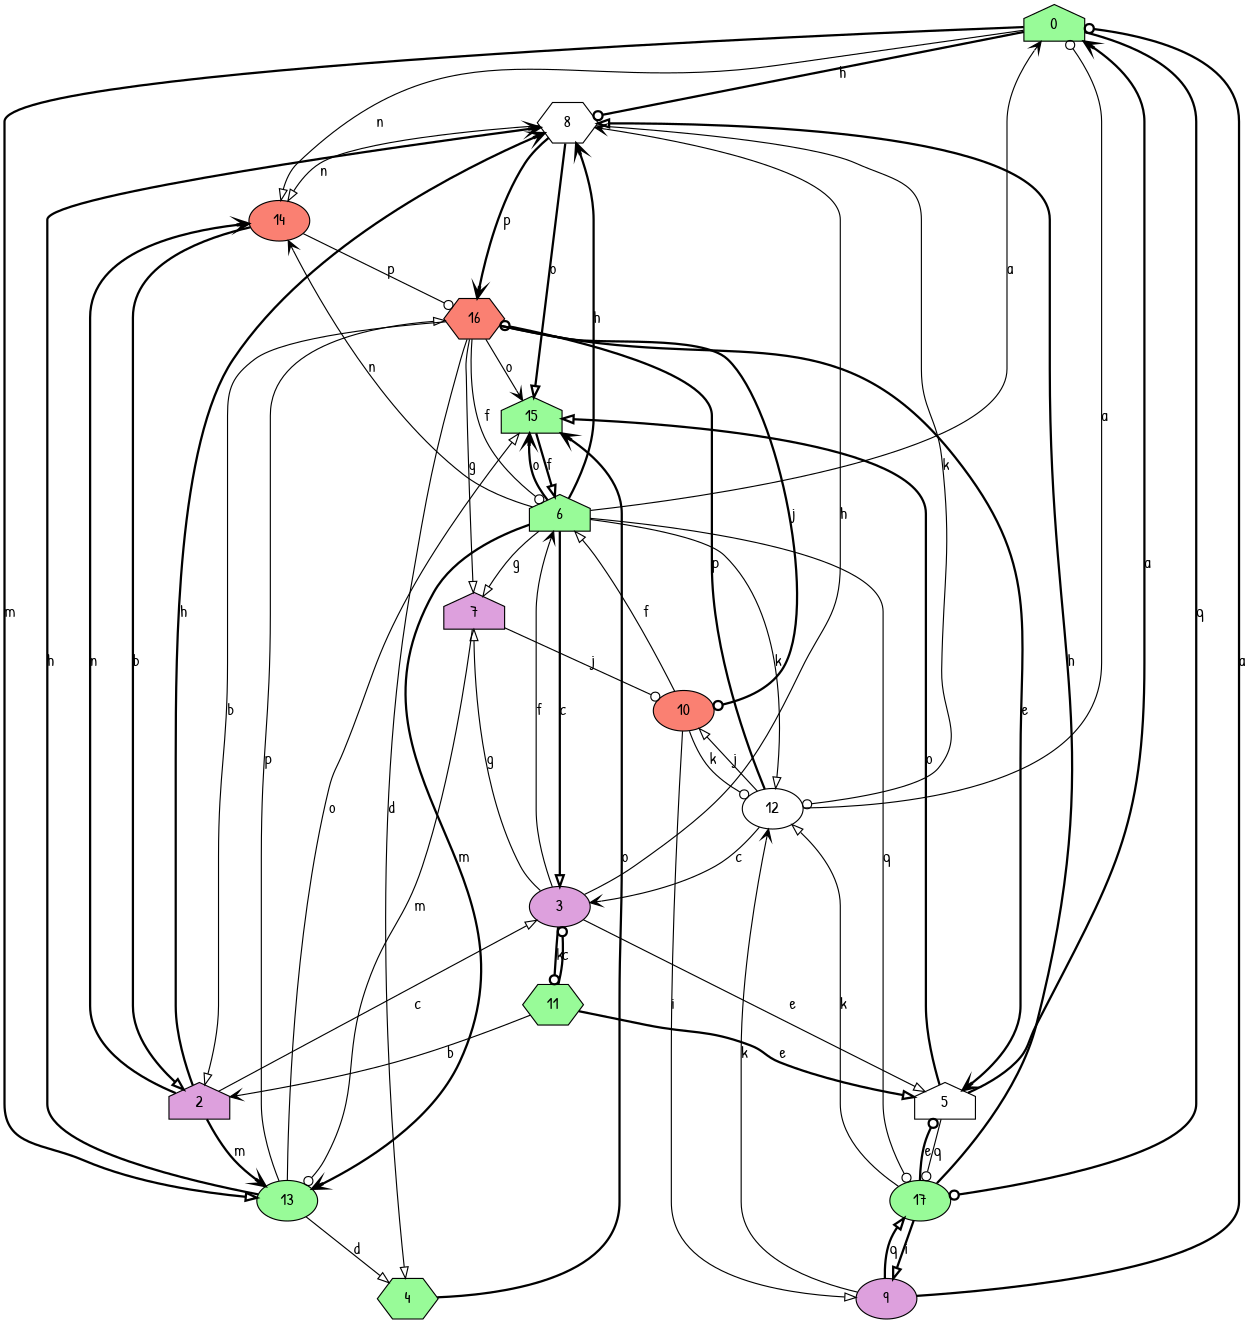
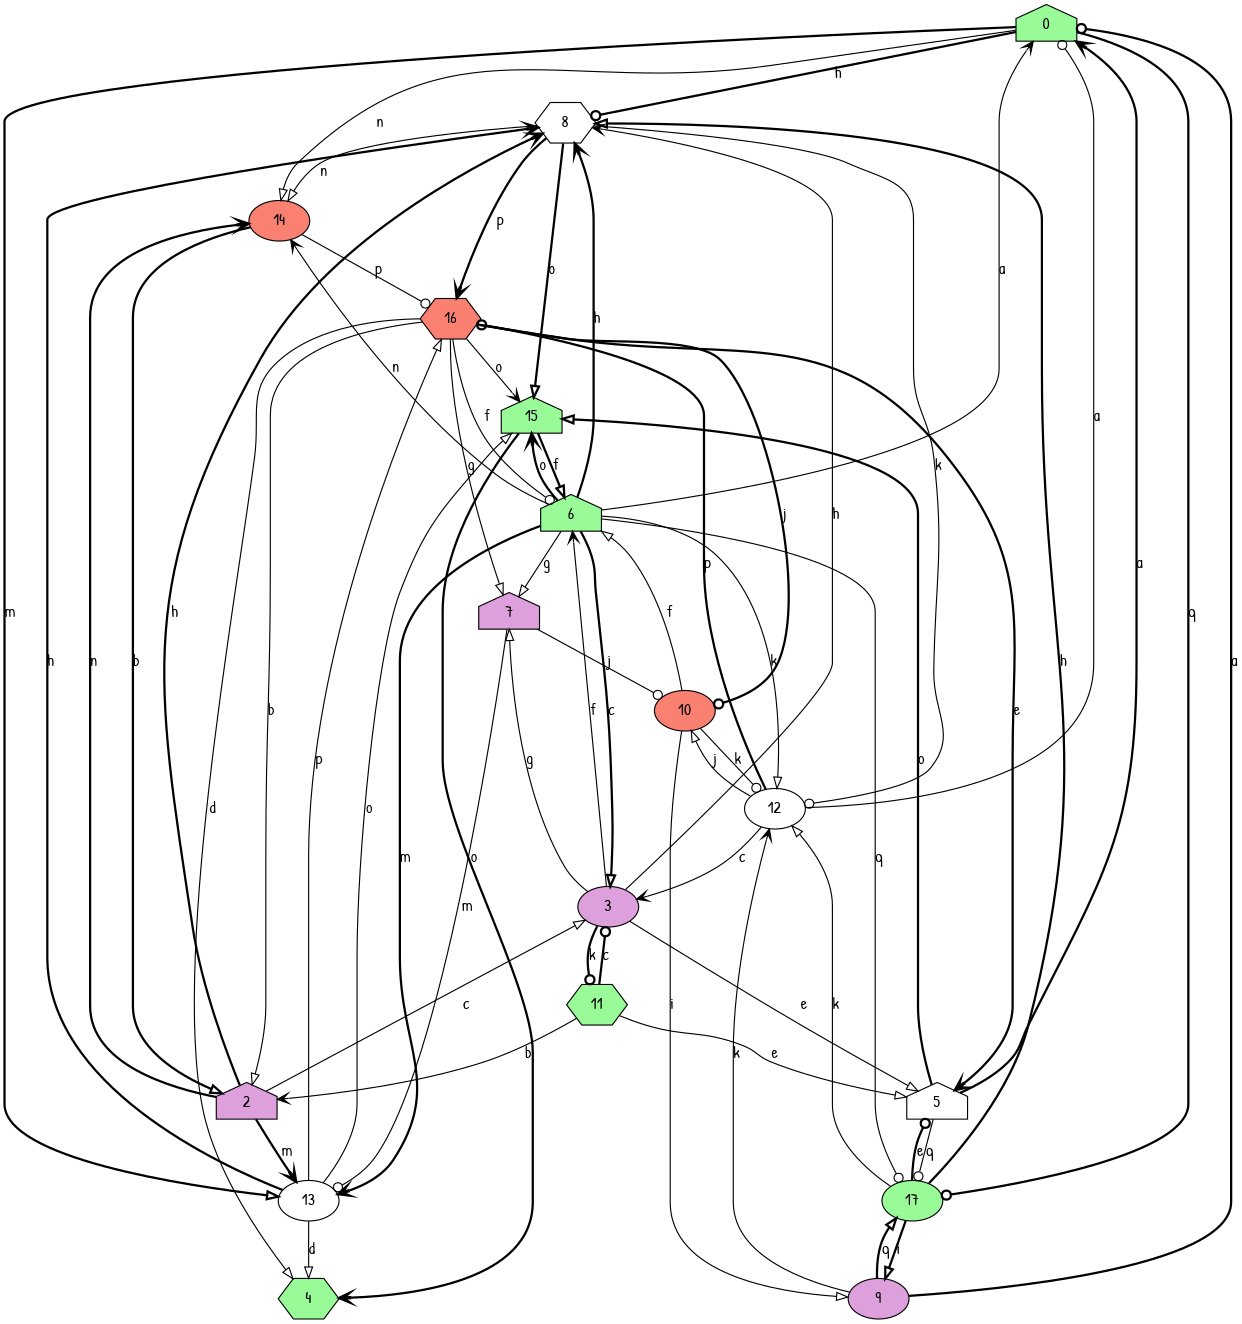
(621, 924) -> (493, 920)
(752, 1046) -> (757, 1054)
(287, 1201) -> (309, 1201)
